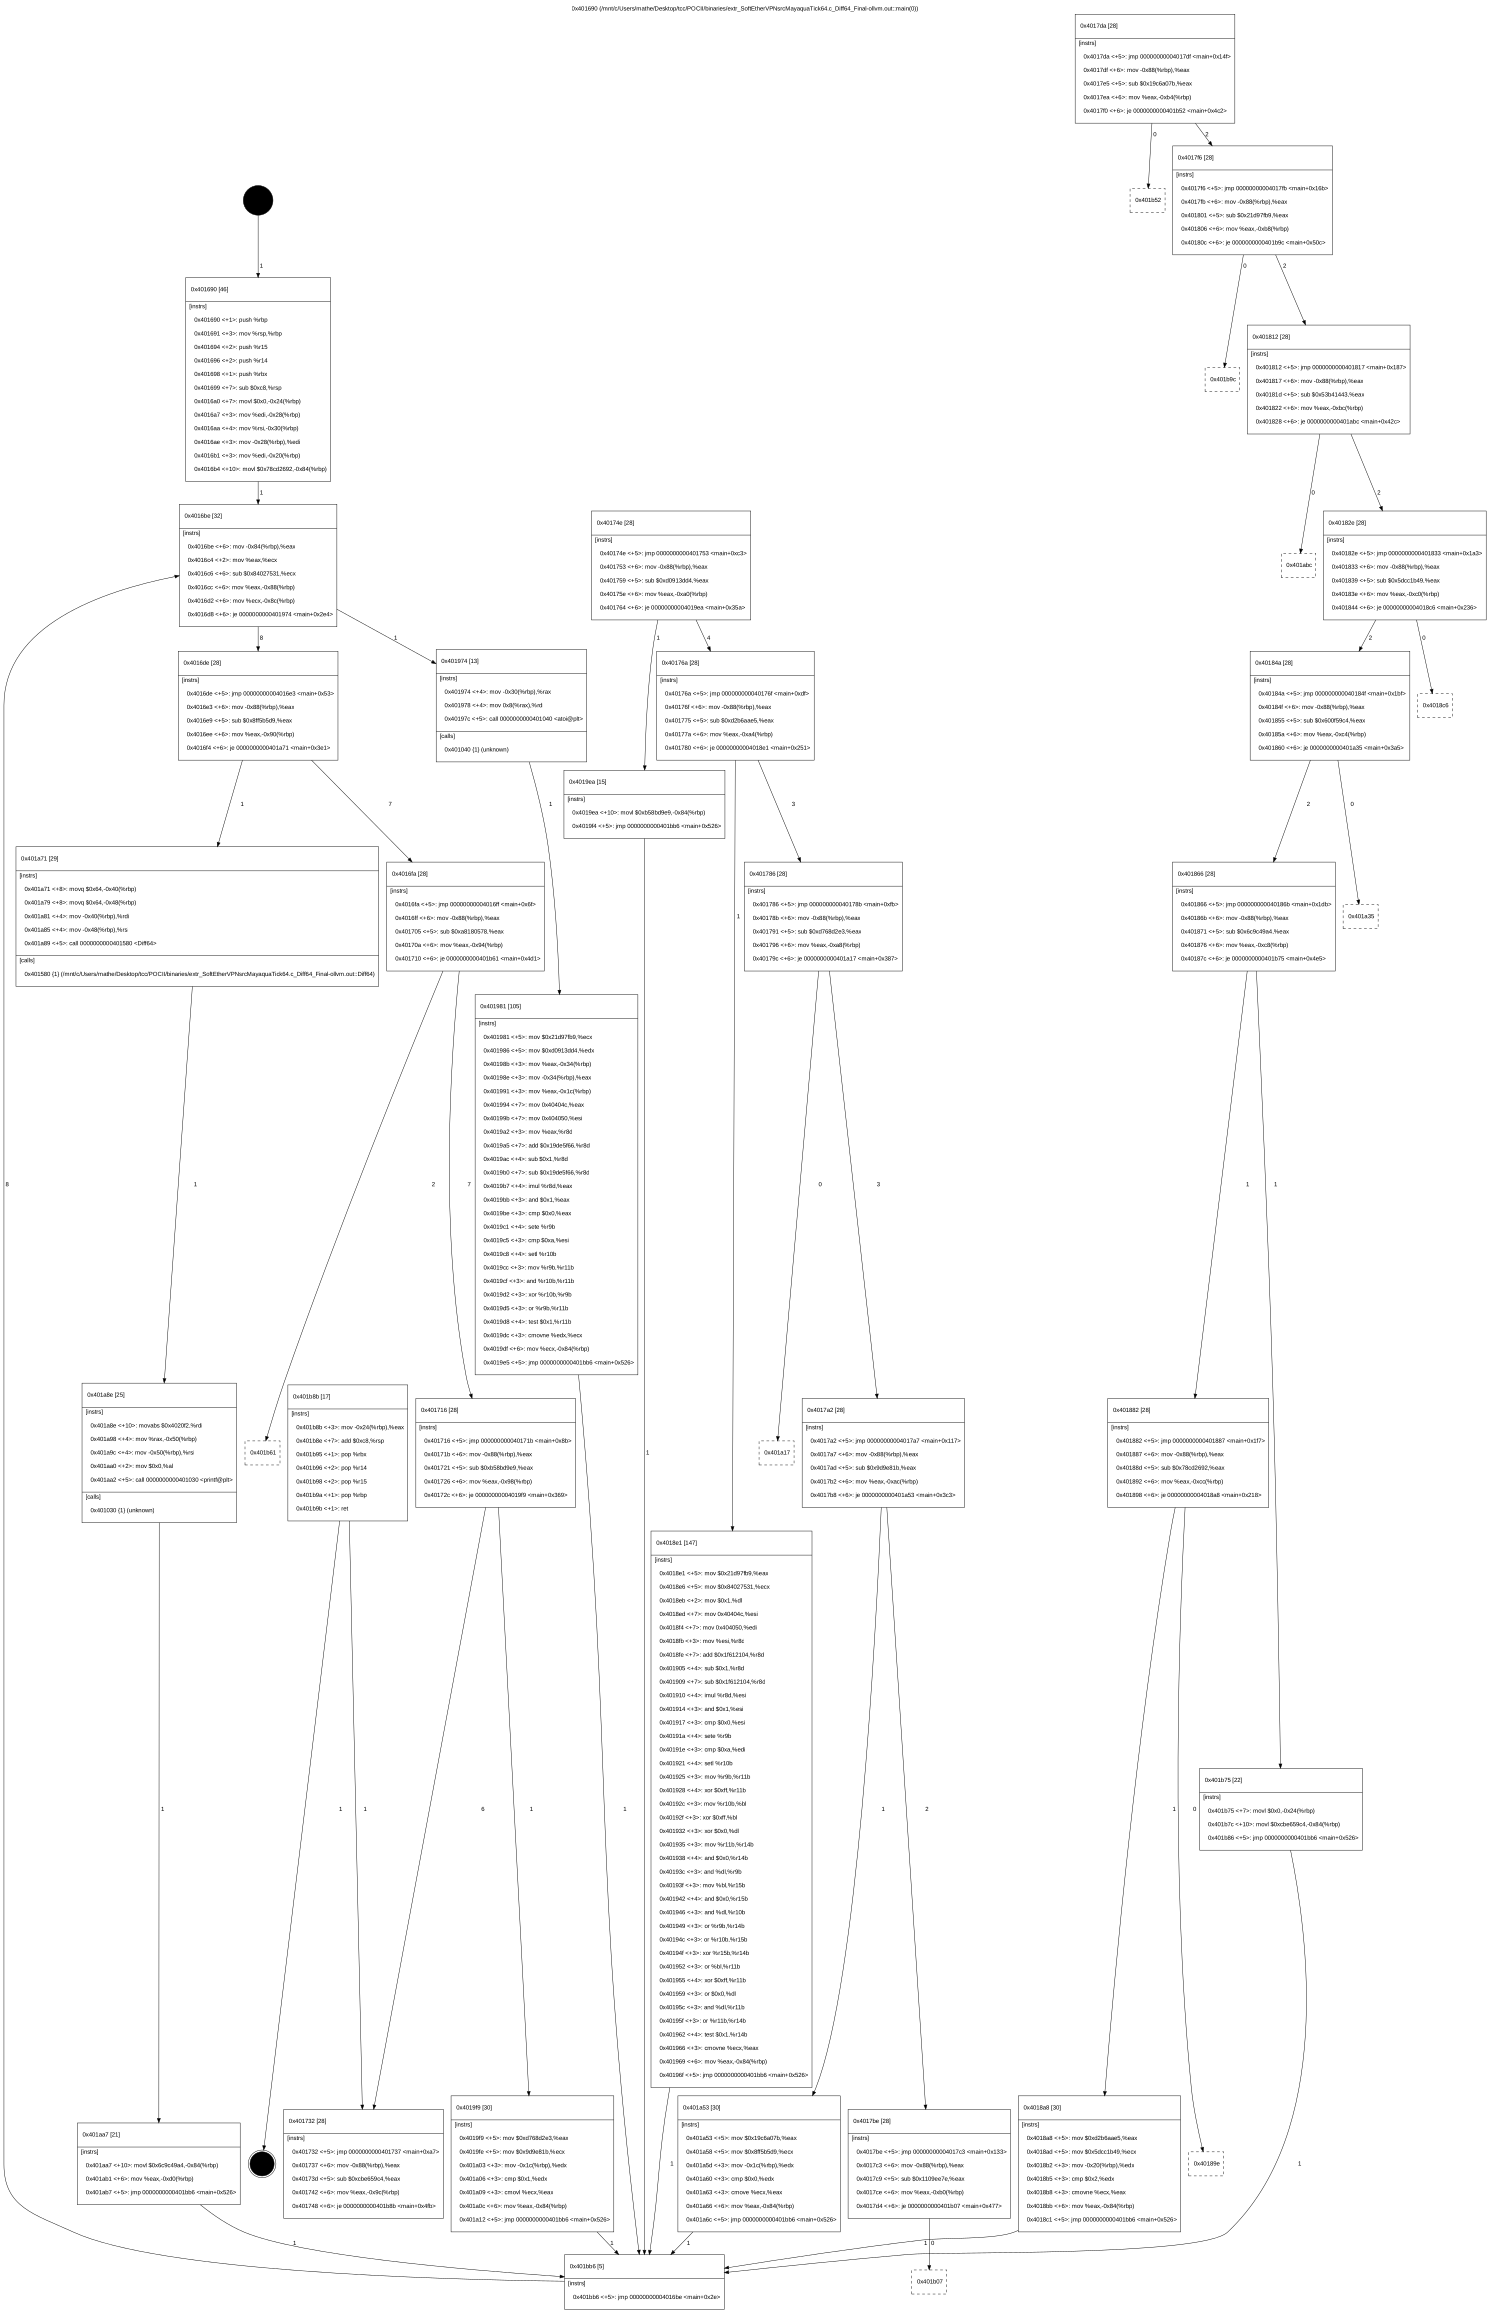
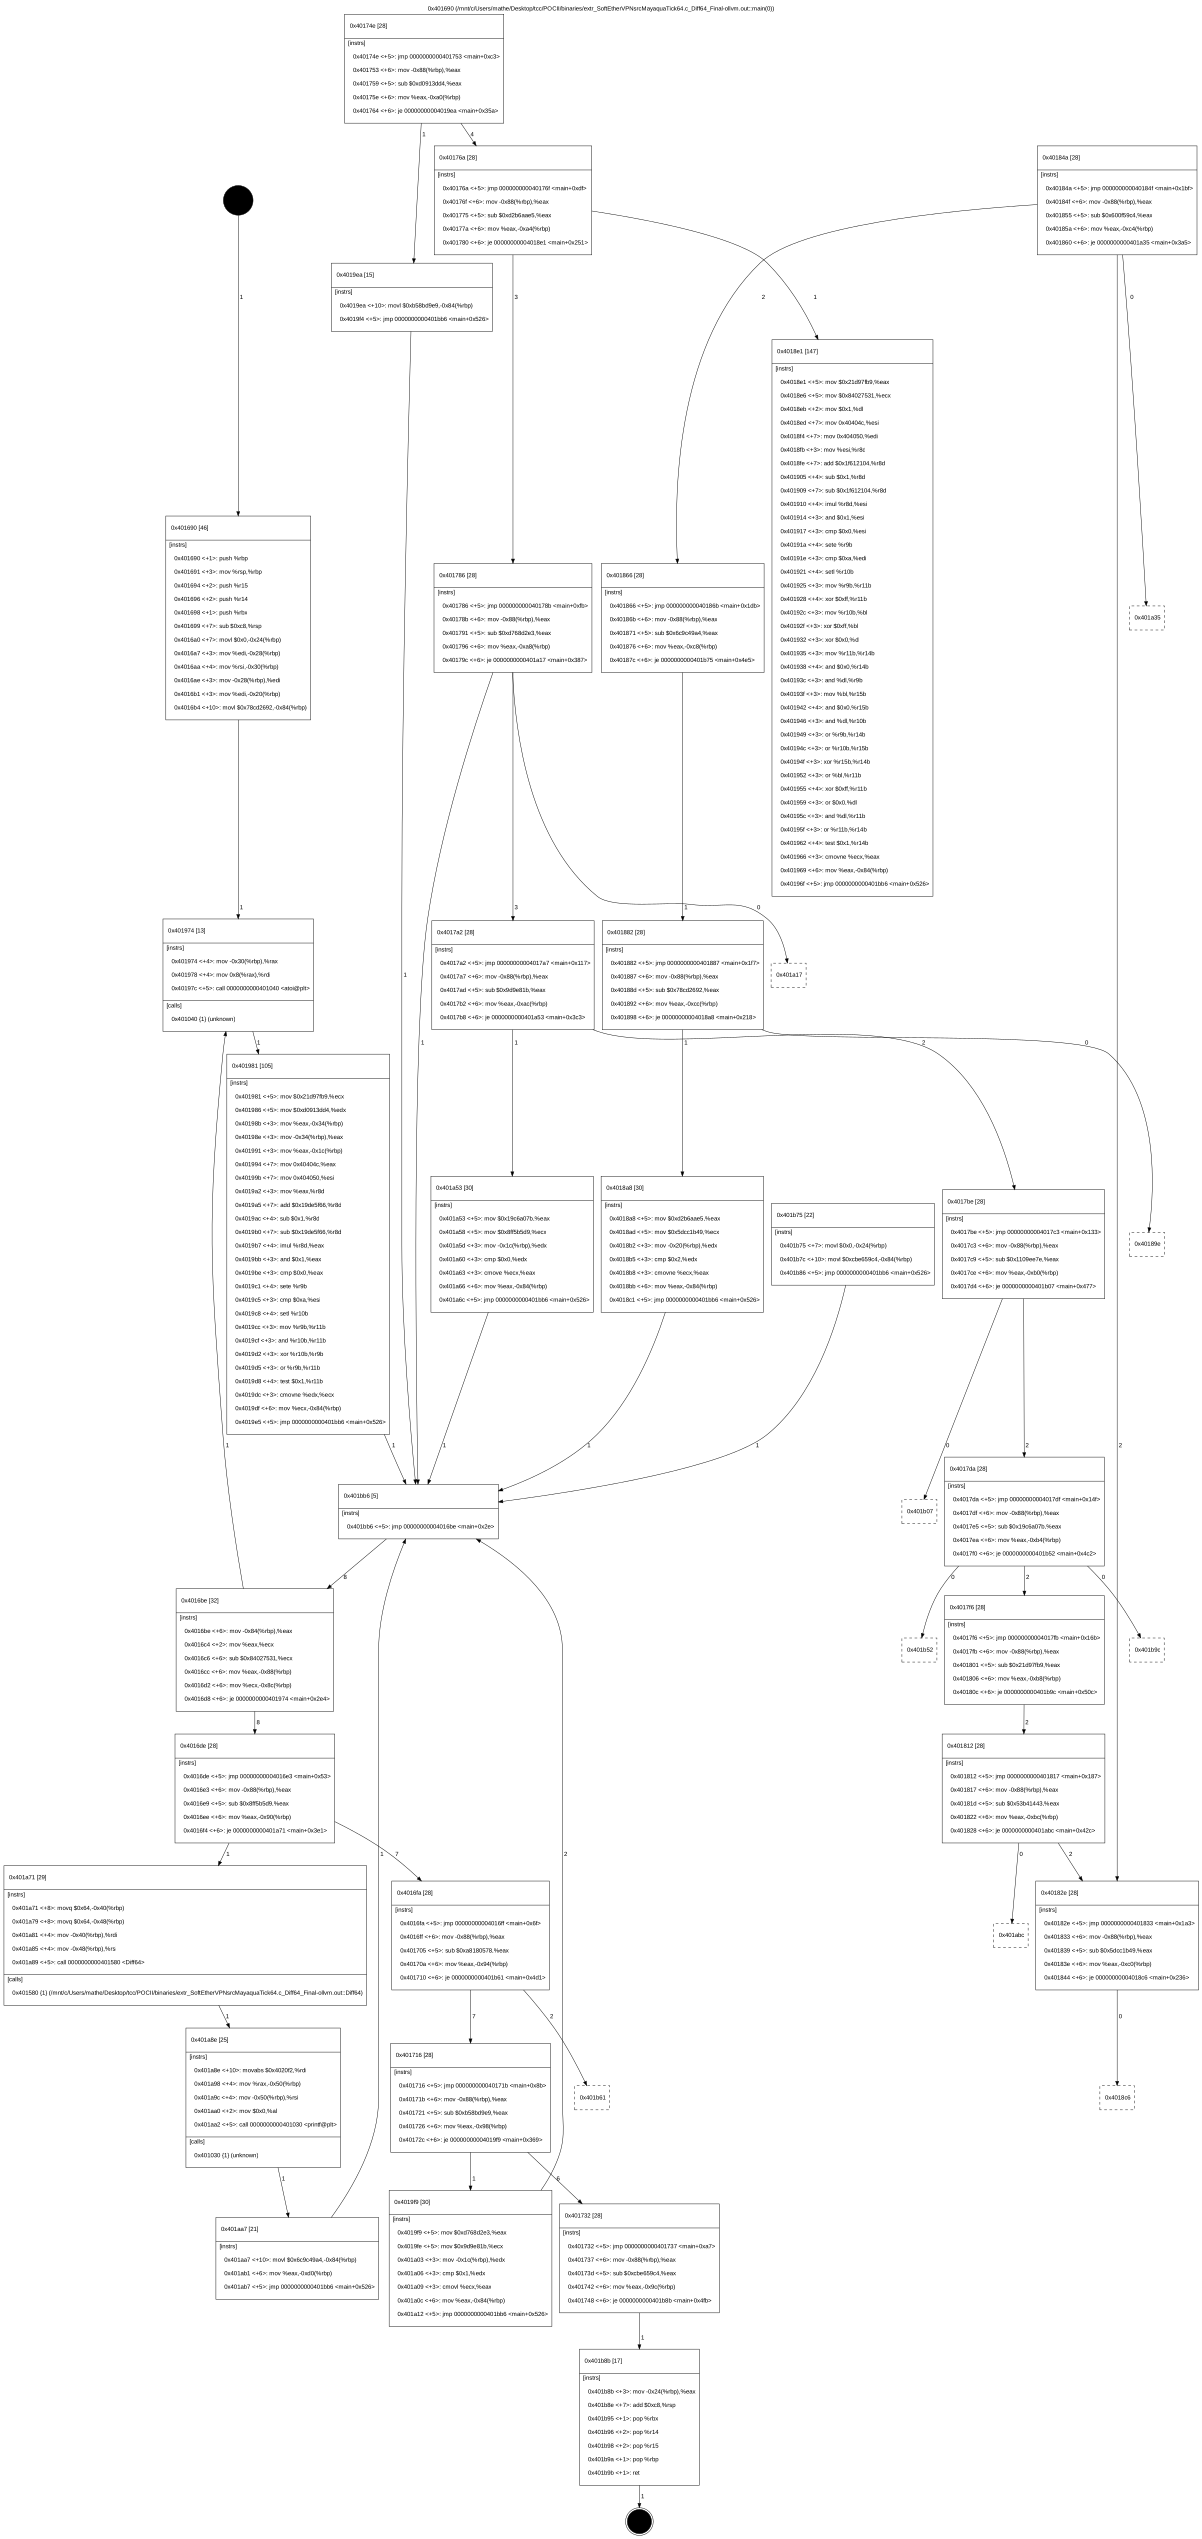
(1234, 309) -> (1114, 1596)
(258, 491) -> (238, 817)
(1368, 634) -> (1117, 1025)
(1272, 1367) -> none
none -> (1024, 1376)
(356, 1813) -> (639, 2329)
(659, 2169) -> (418, 1072)
(611, 2243) -> (565, 1854)
